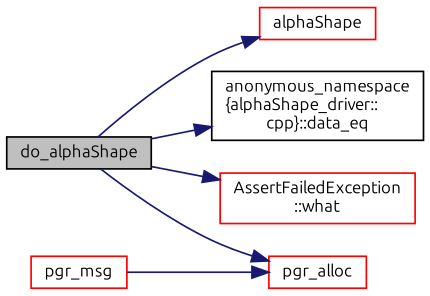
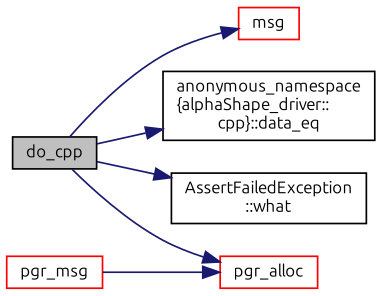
(318, 24) -> (269, 24)
(79, 153) -> (55, 153)
(318, 198) -> (269, 198)
